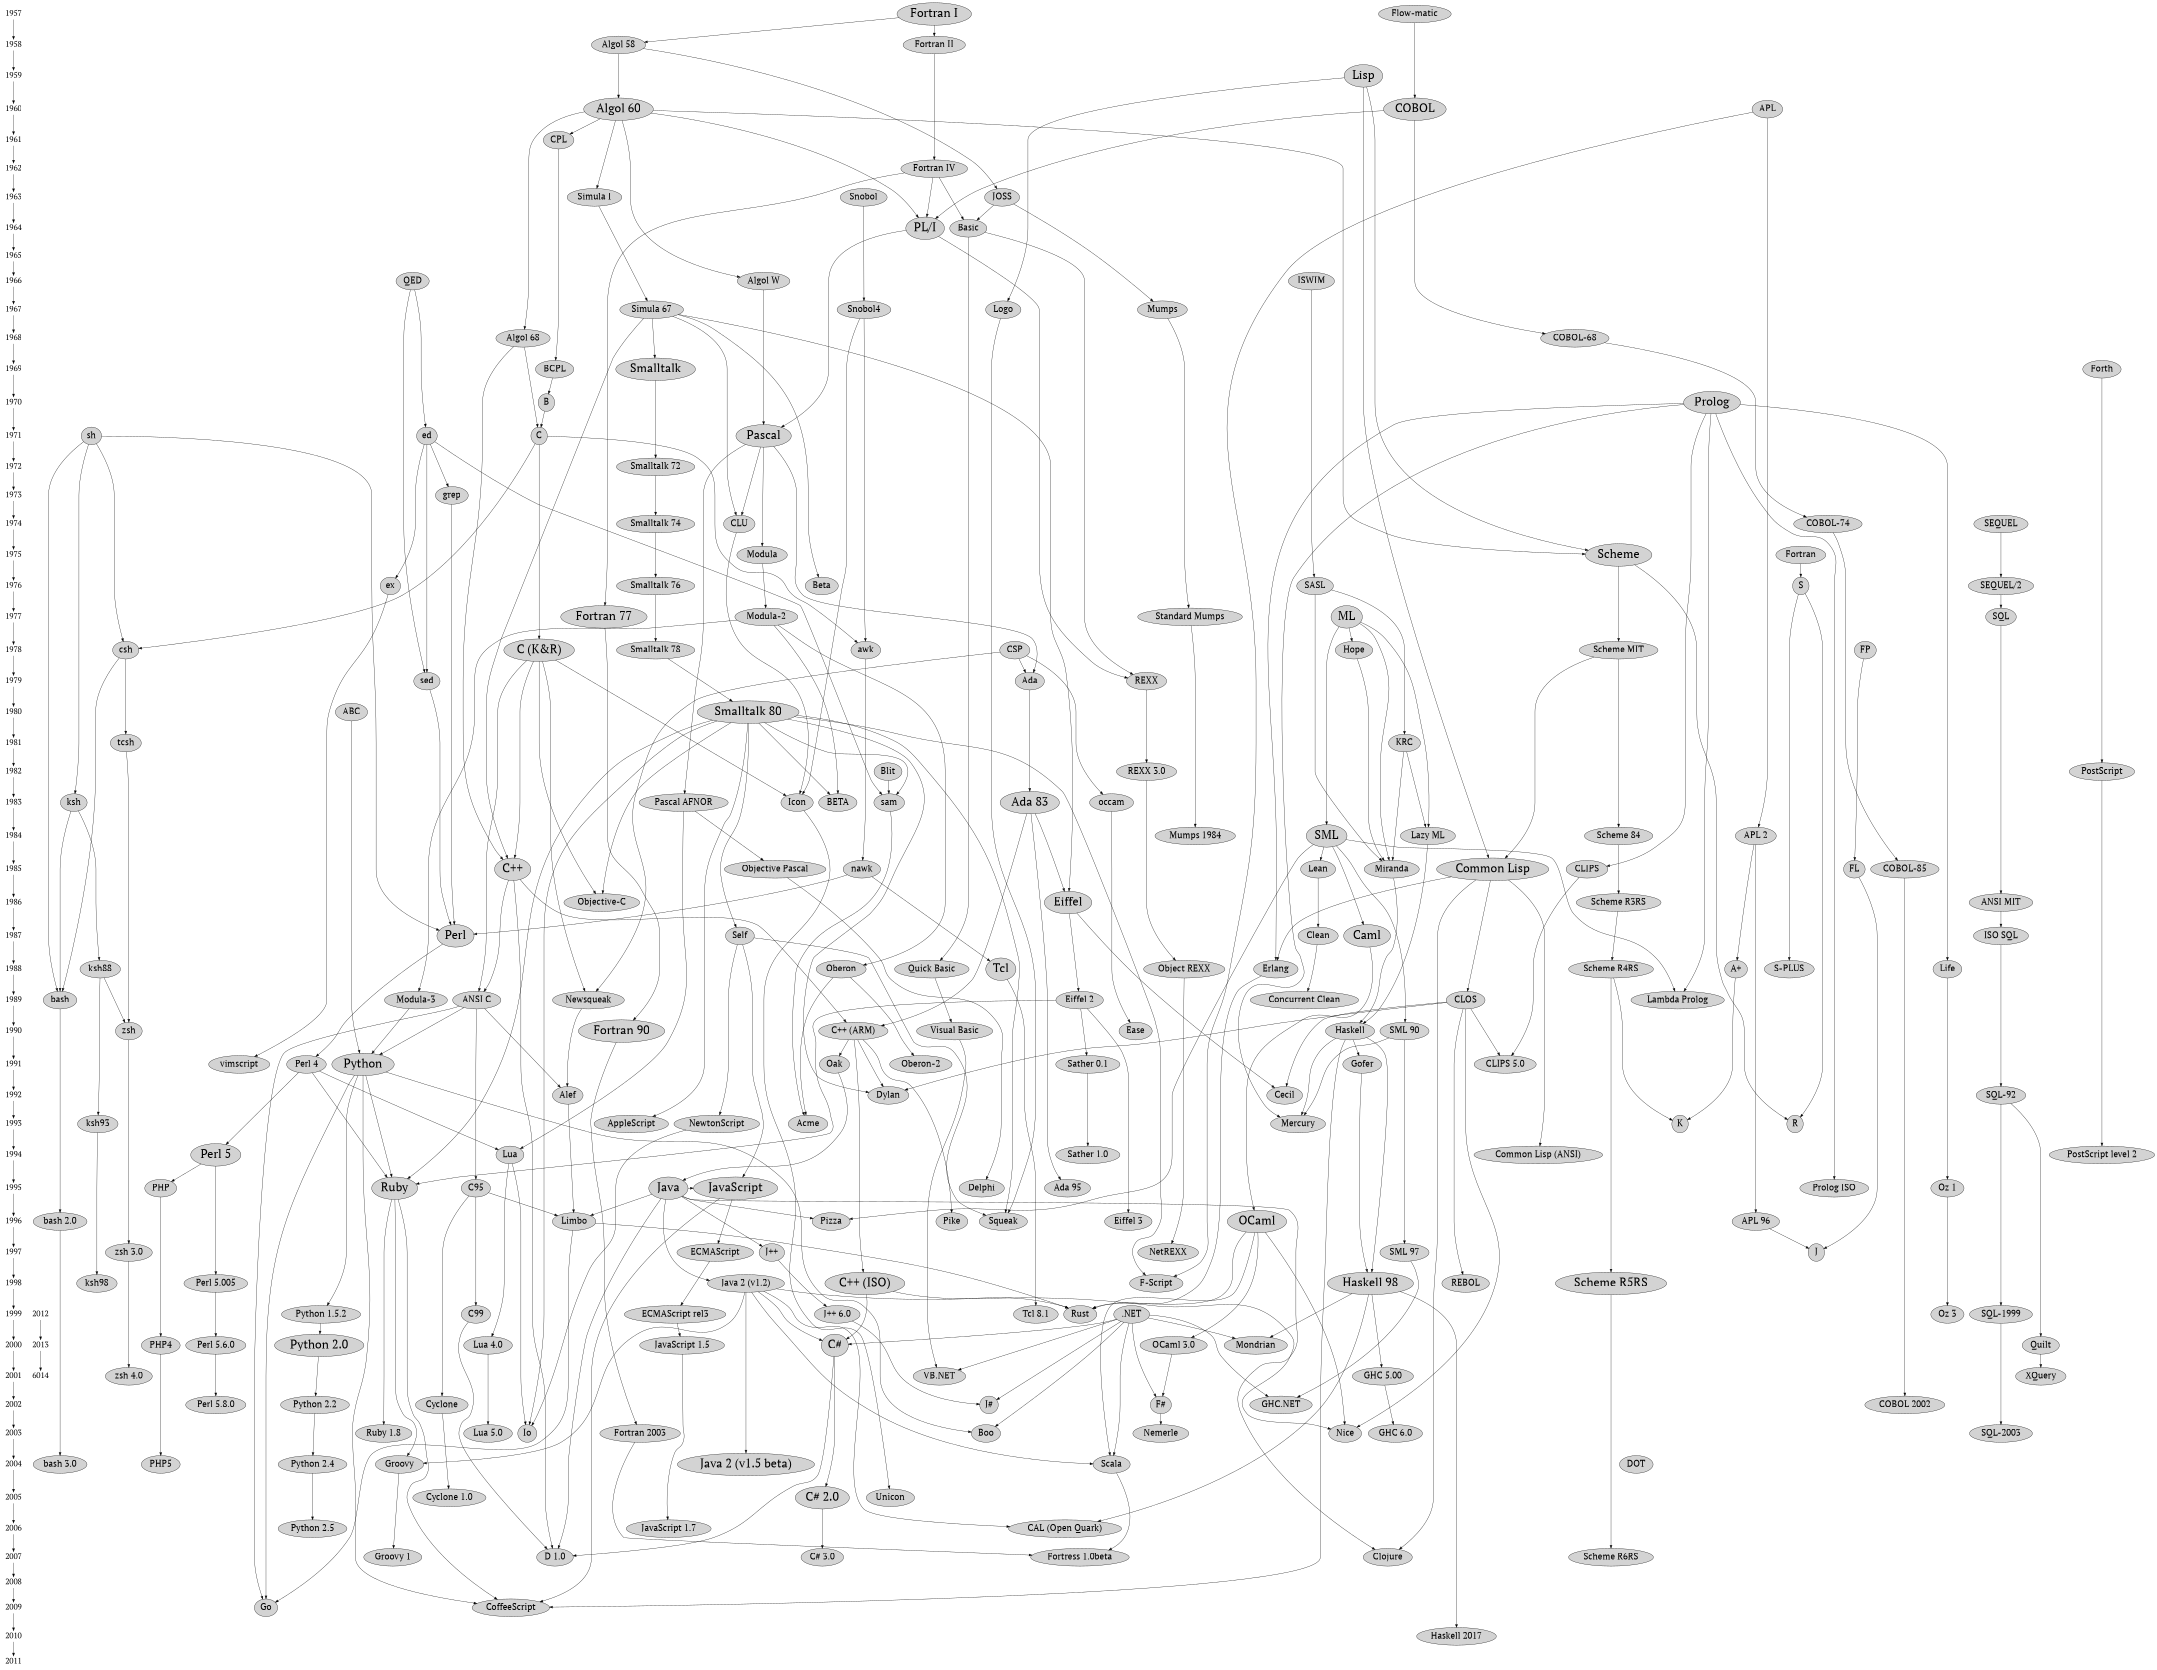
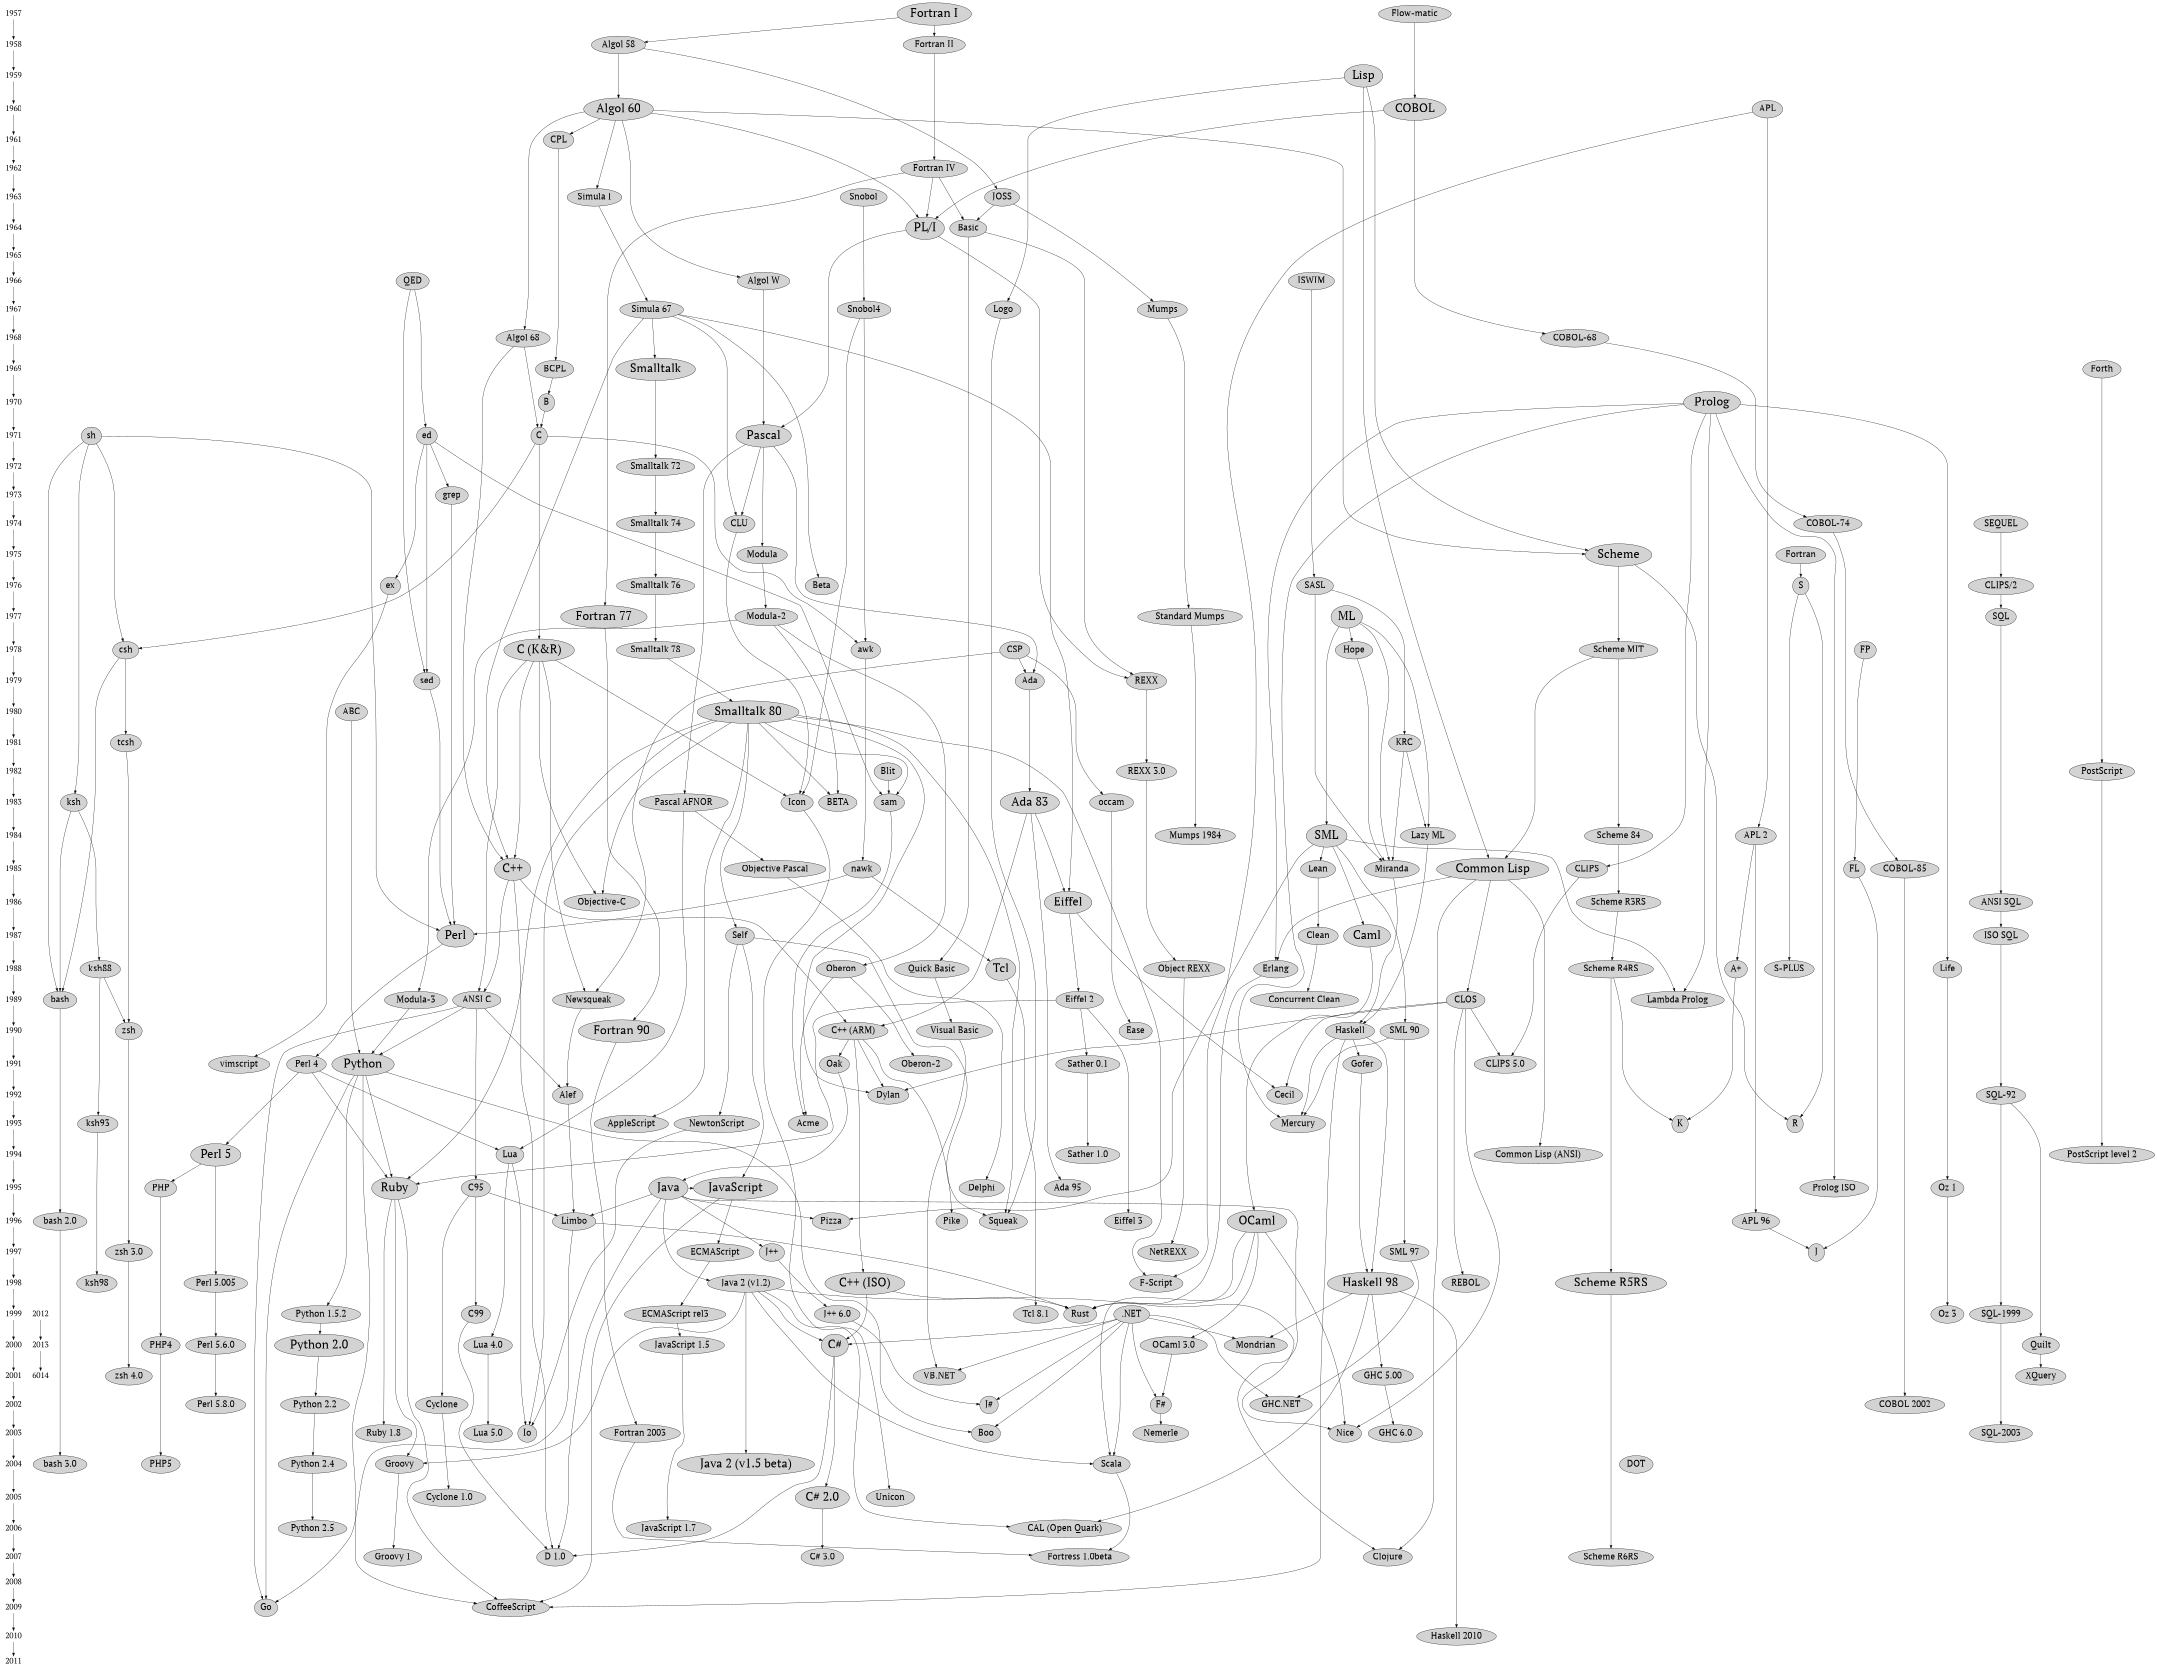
(2001, 586) -> (2001, 586)
(2001, 903) -> (2001, 903)
(1457, 1636) -> (1457, 1636)
